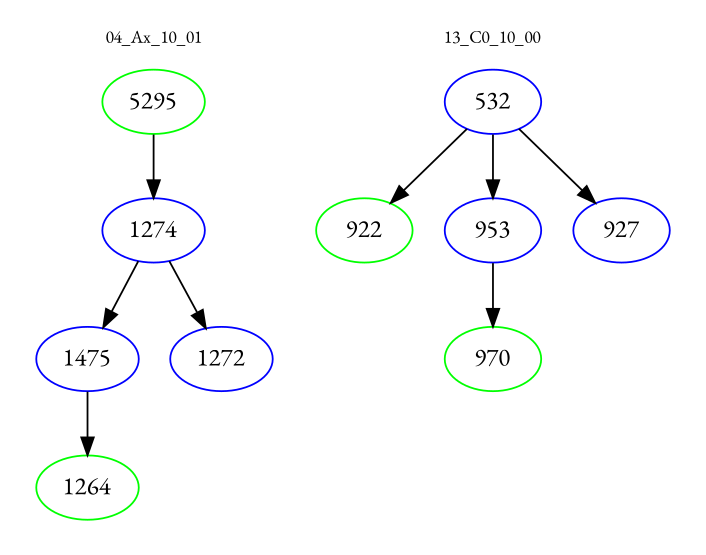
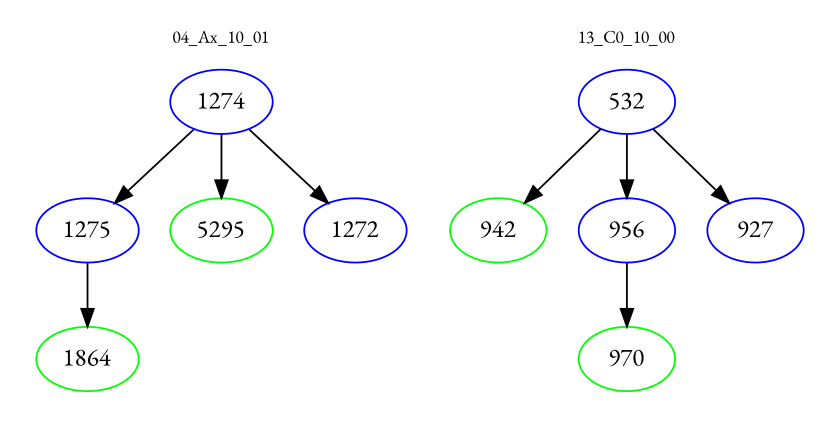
(154, 157) -> (221, 157)
(364, 230) -> (498, 230)
(493, 230) -> (627, 230)
(88, 359) -> (88, 230)
(88, 488) -> (88, 359)
